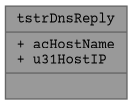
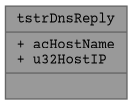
(62, 59) -> (62, 59)
